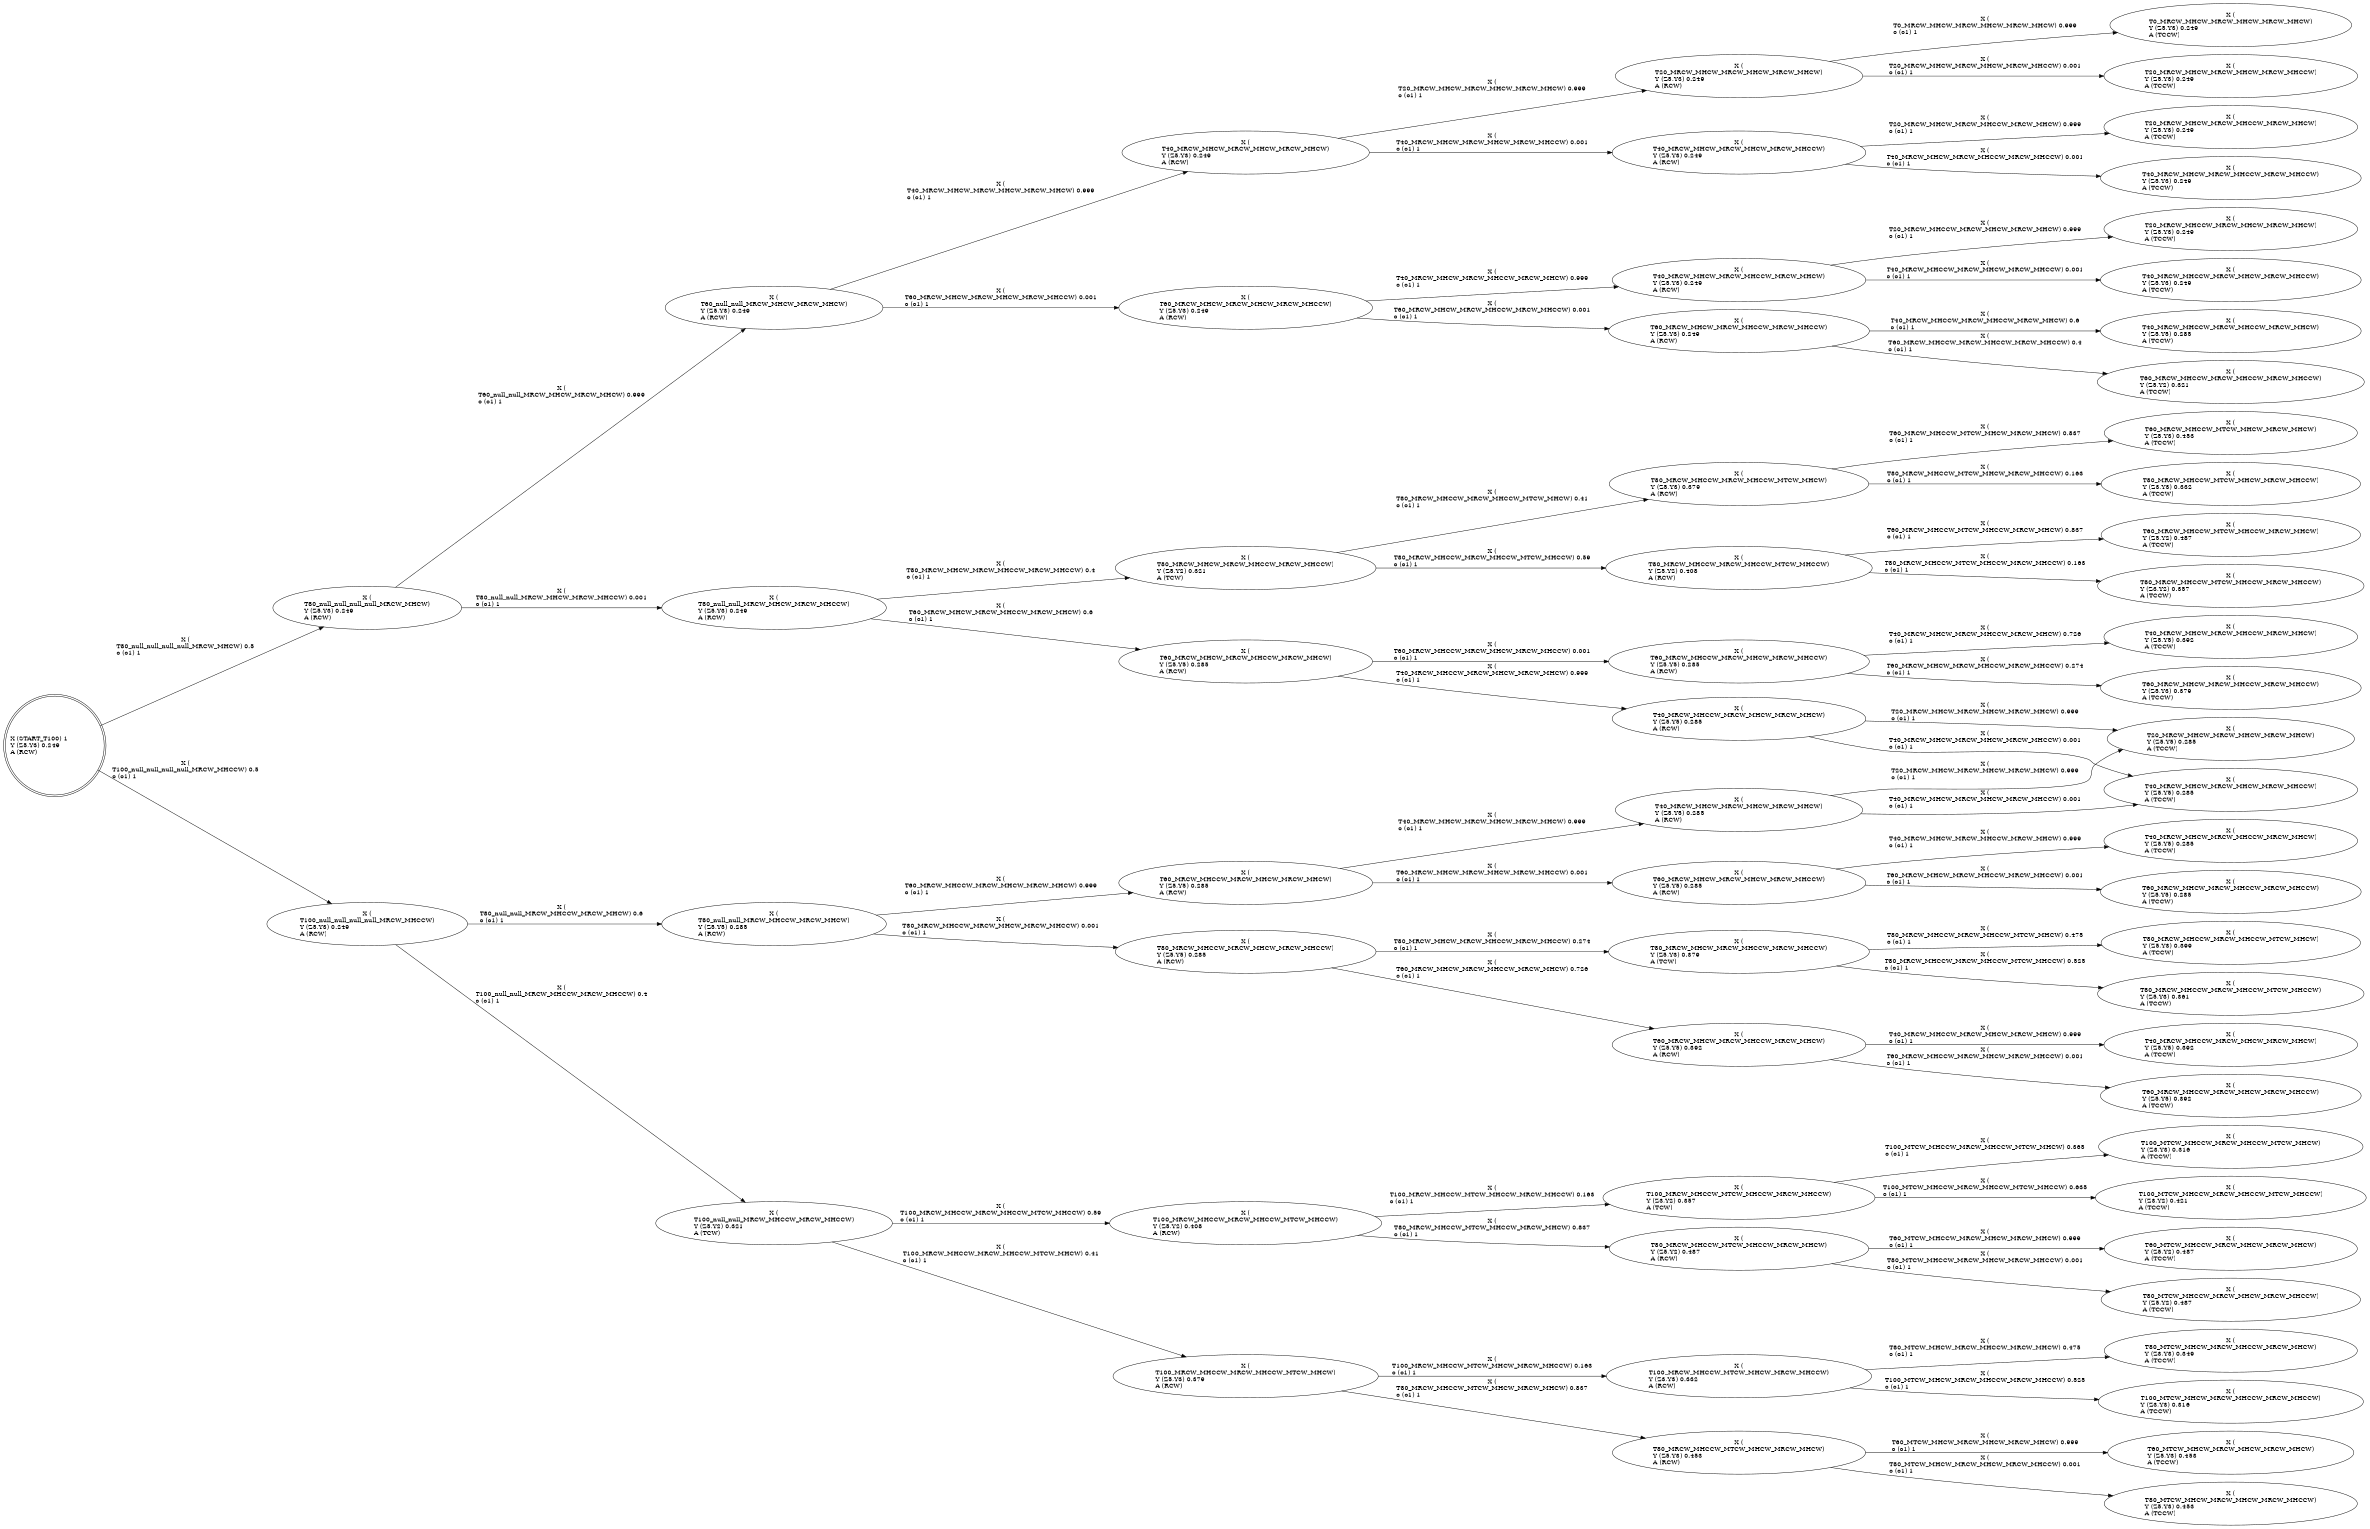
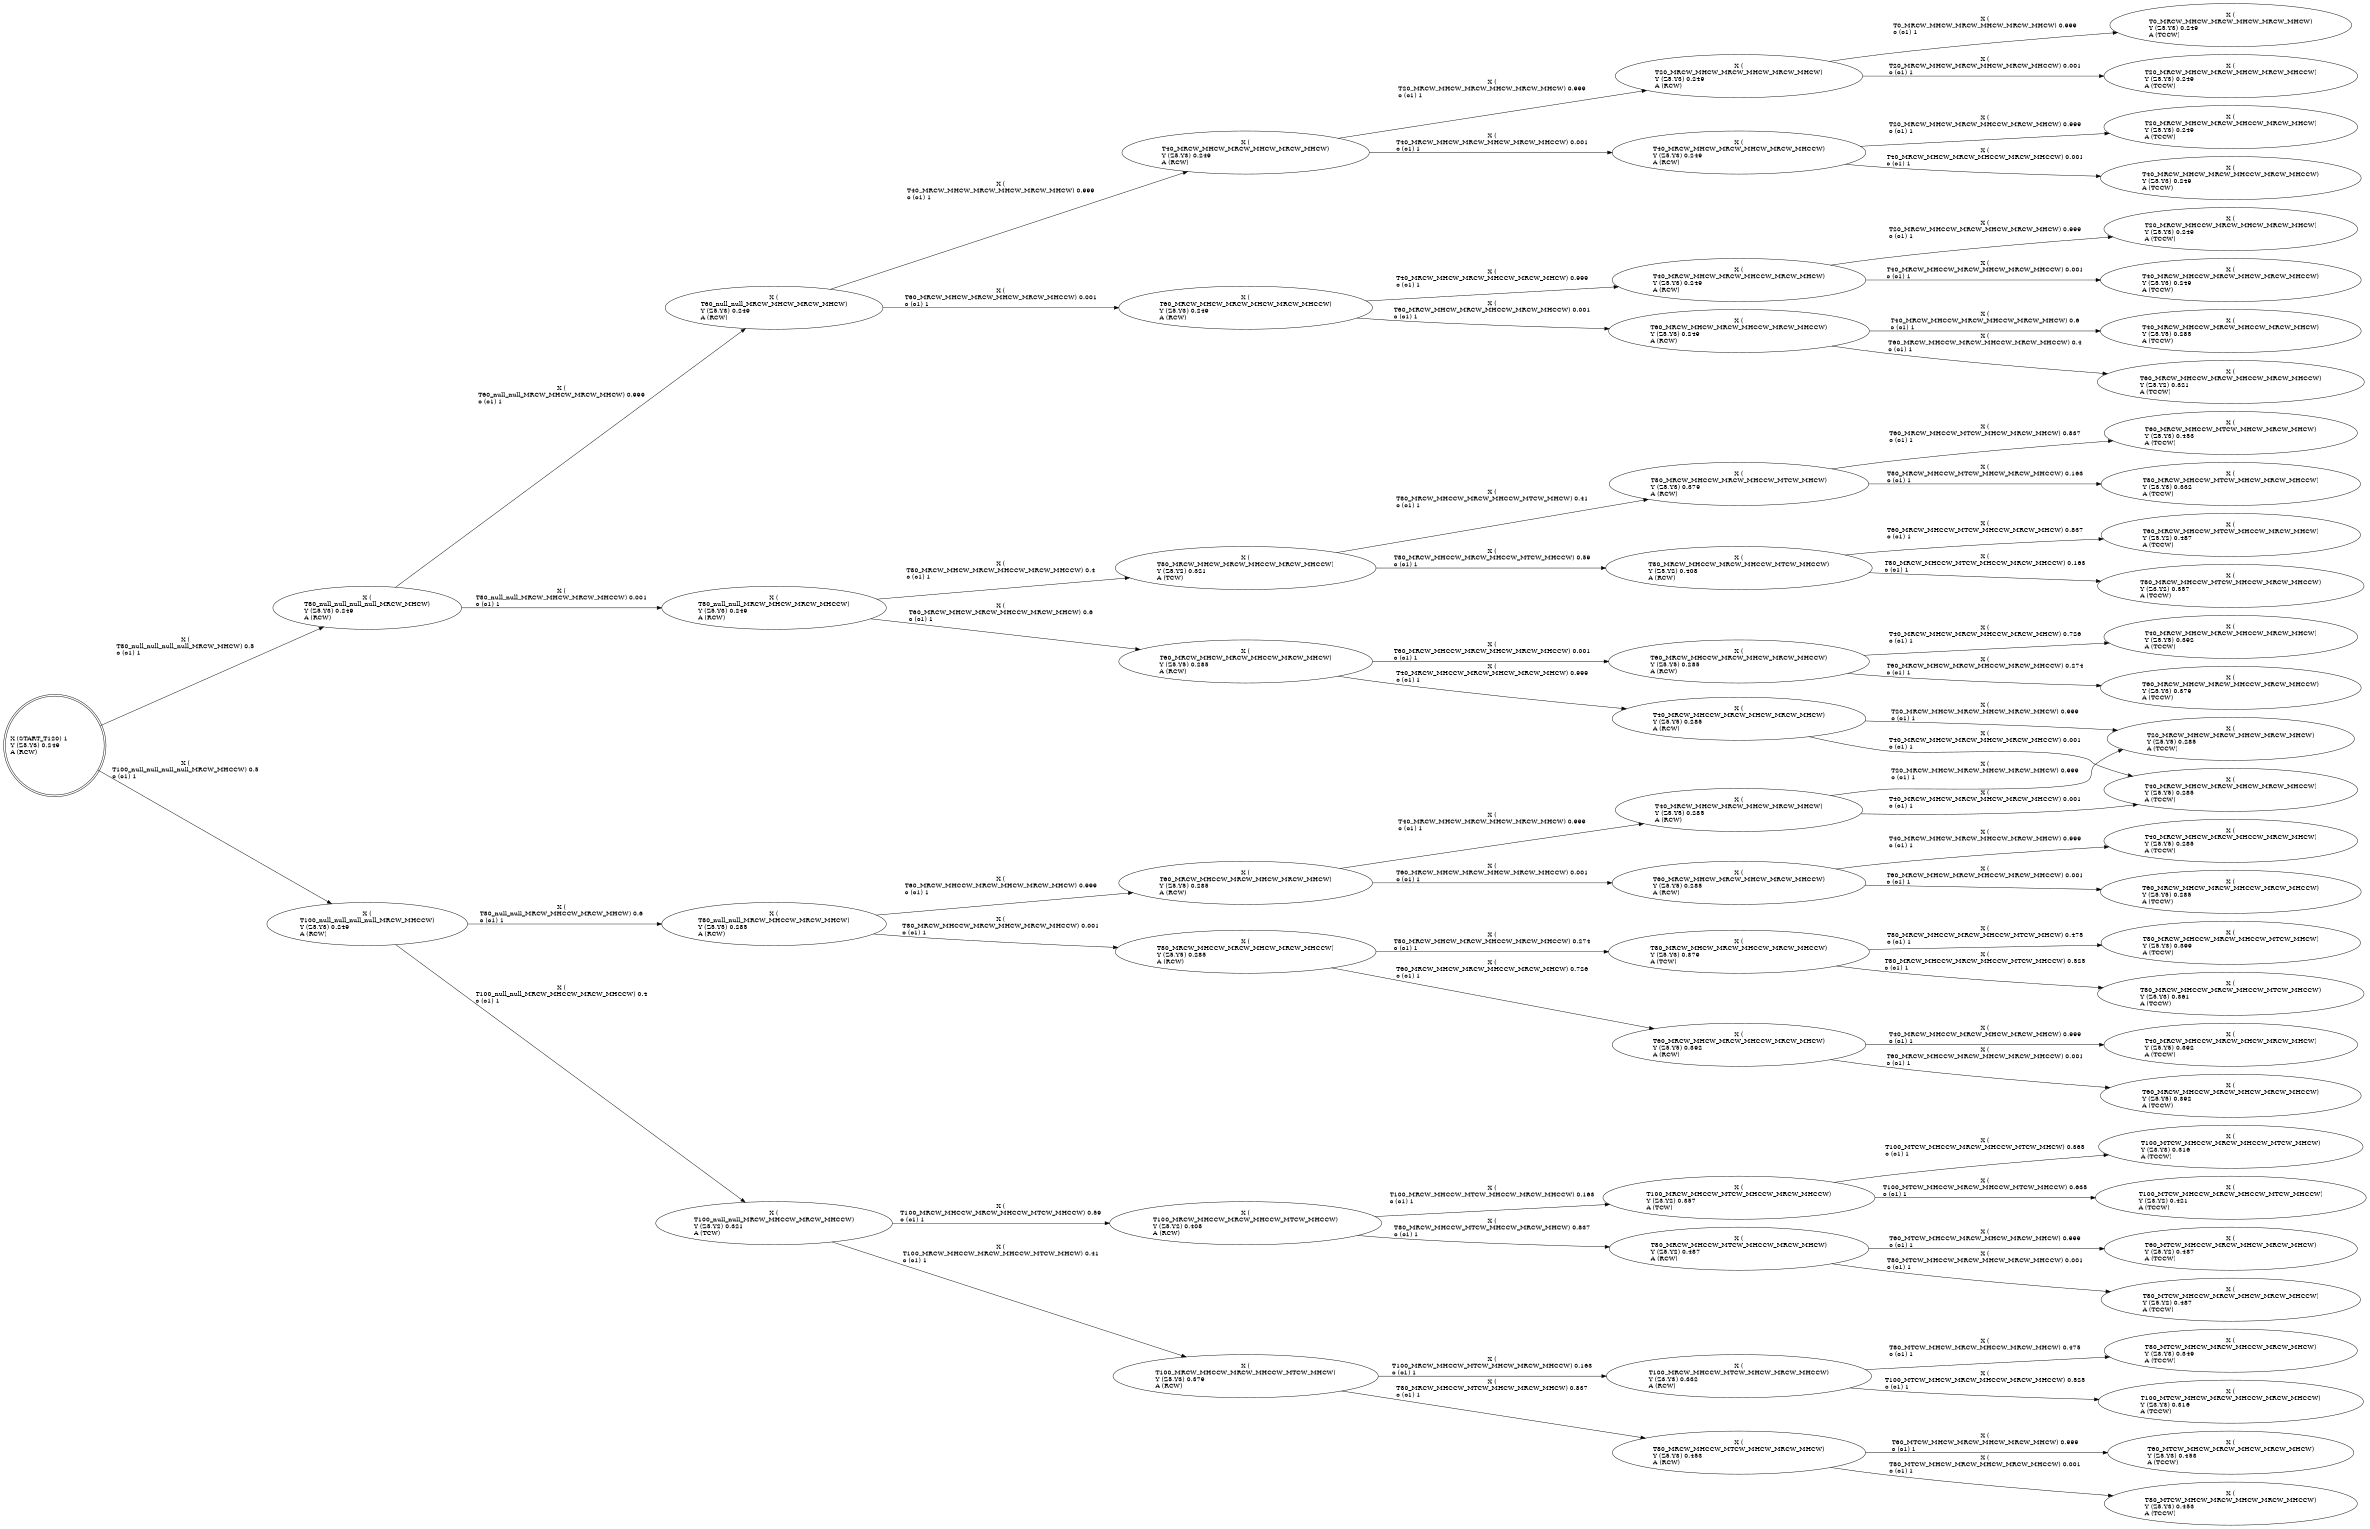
(55, 746) -> (55, 746)
